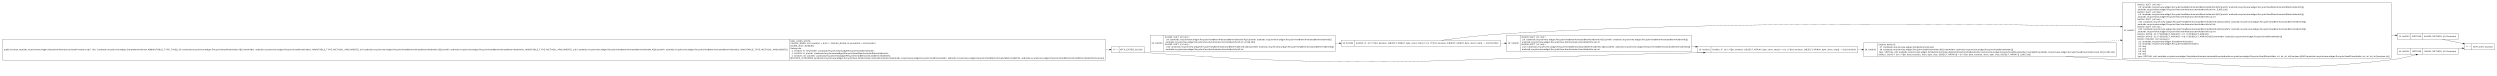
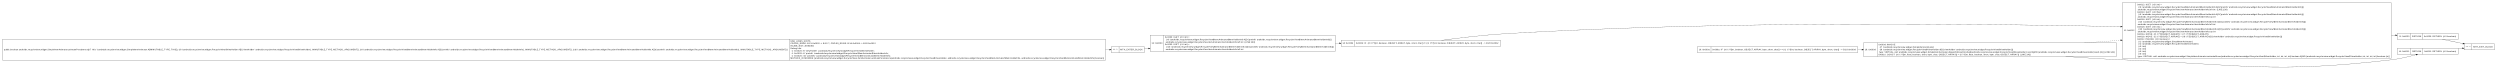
(1599, 43) -> none
(1424, 61) -> (1146, 49)
